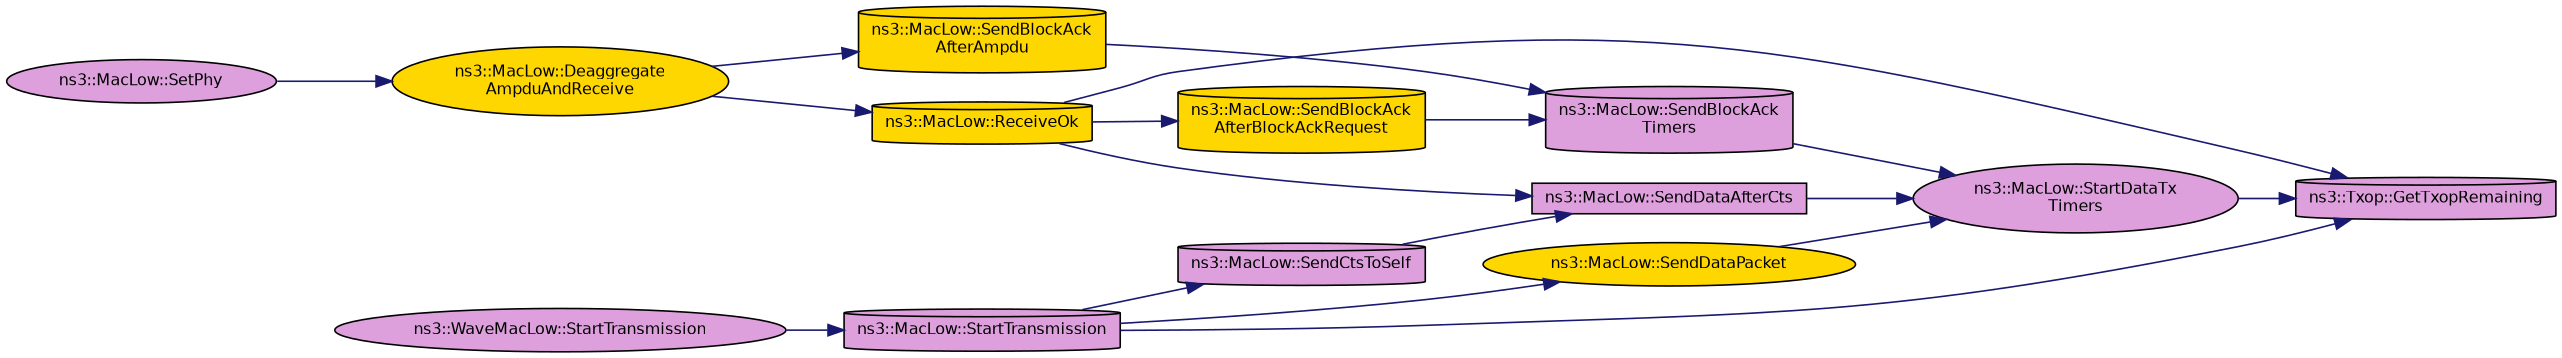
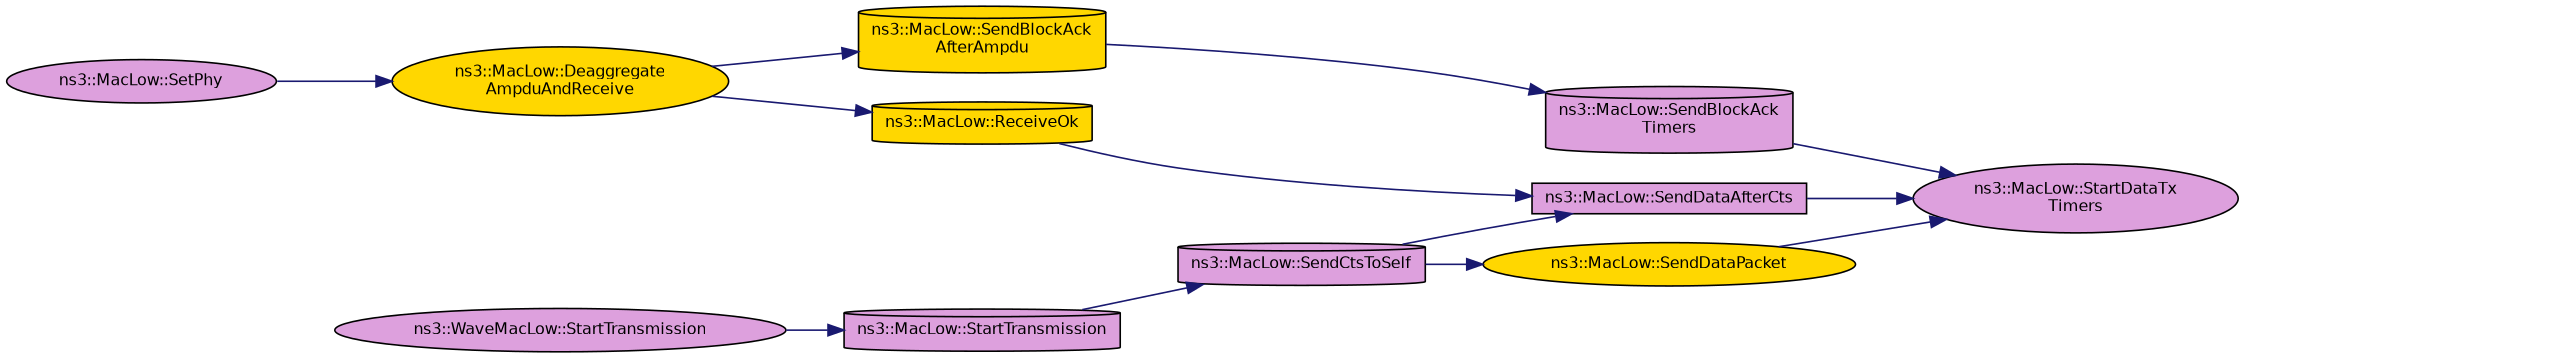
(1302, 120) -> none
(2426, 198) -> none
(1333, 308) -> (1446, 264)
